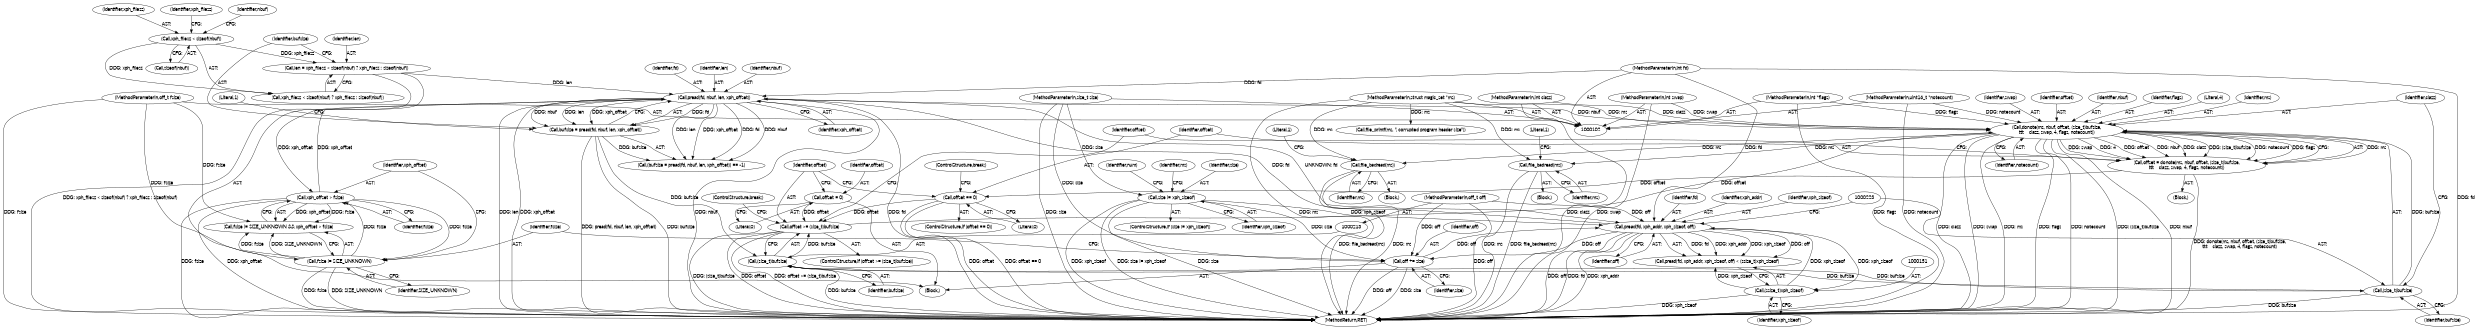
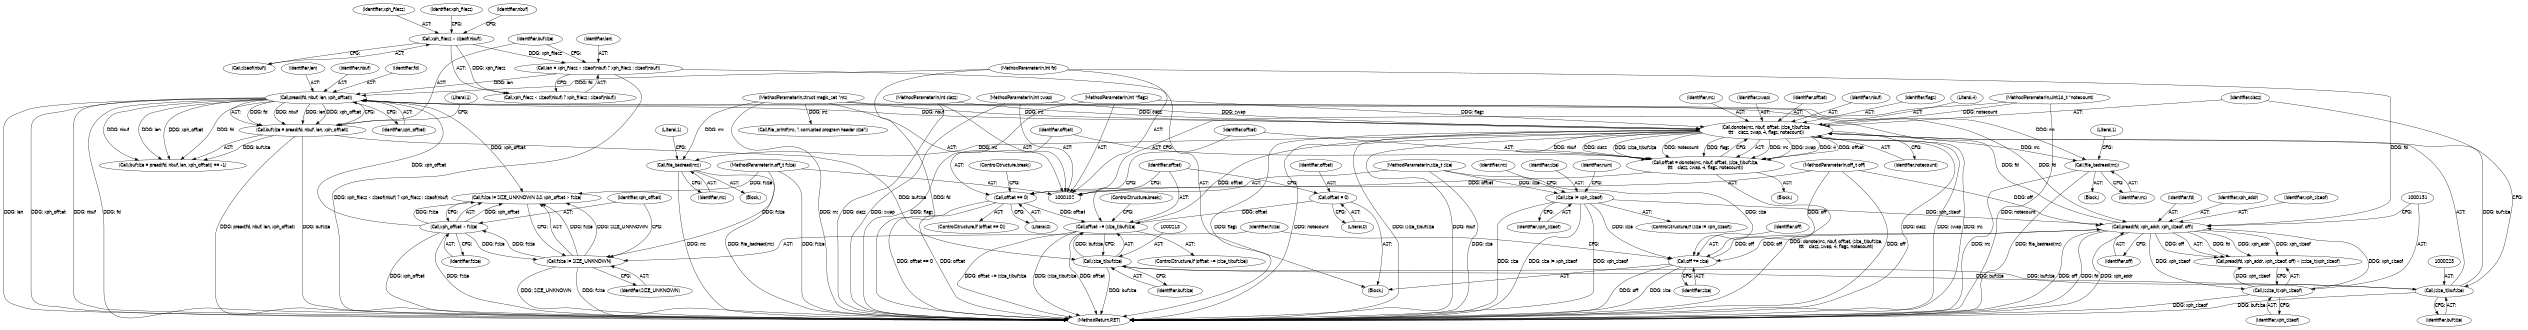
(433, 105) -> (455, 120)
(1321, 166) -> (2047, 166)
(1395, 212) -> (1465, 187)
(1779, 215) -> (2313, 222)
